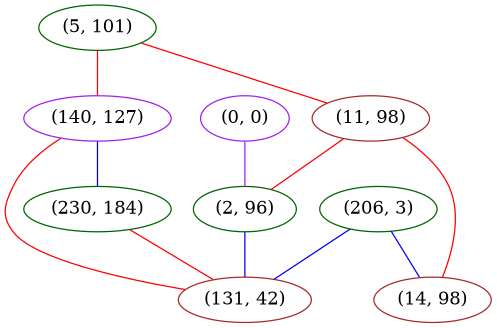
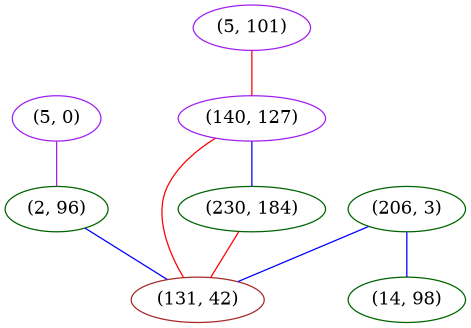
(97, 28) -> (252, 28)
(245, 118) -> (57, 118)
(371, 118) -> none
(433, 300) -> (407, 300)
